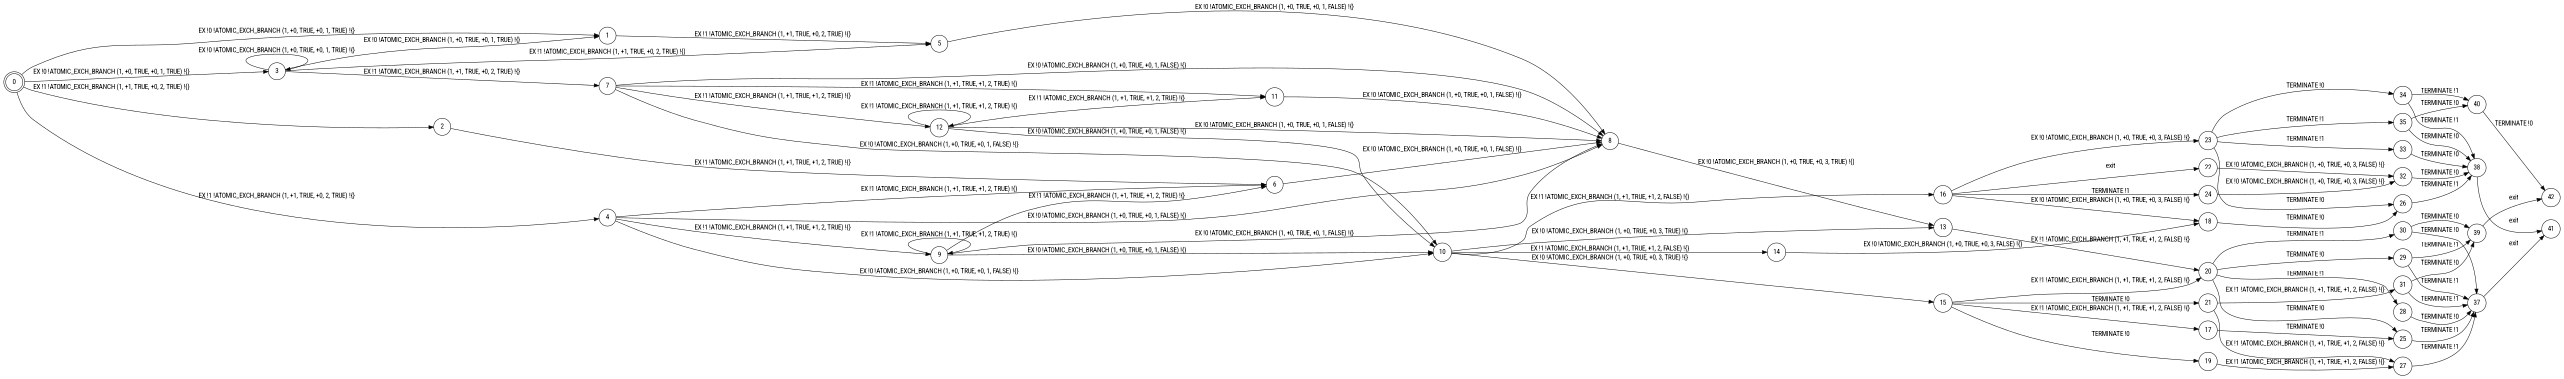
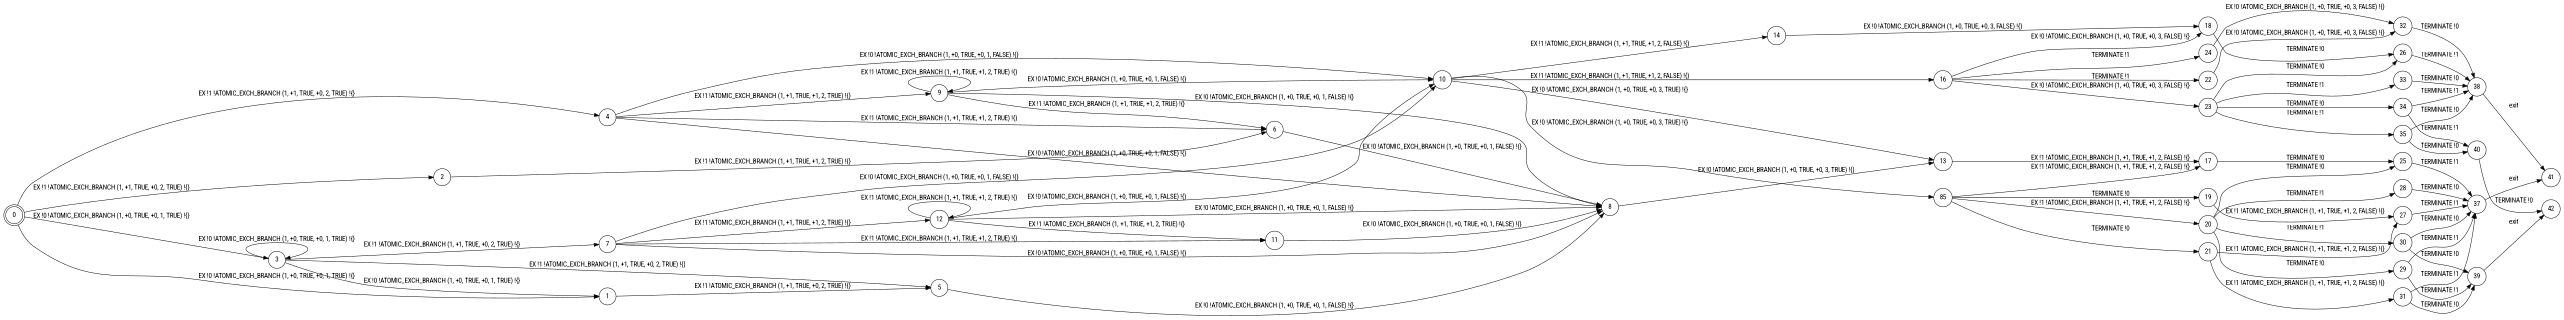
(2111, 166) -> (2111, 77)
(2073, 249) -> (2073, 162)
(1943, 303) -> (1943, 198)
